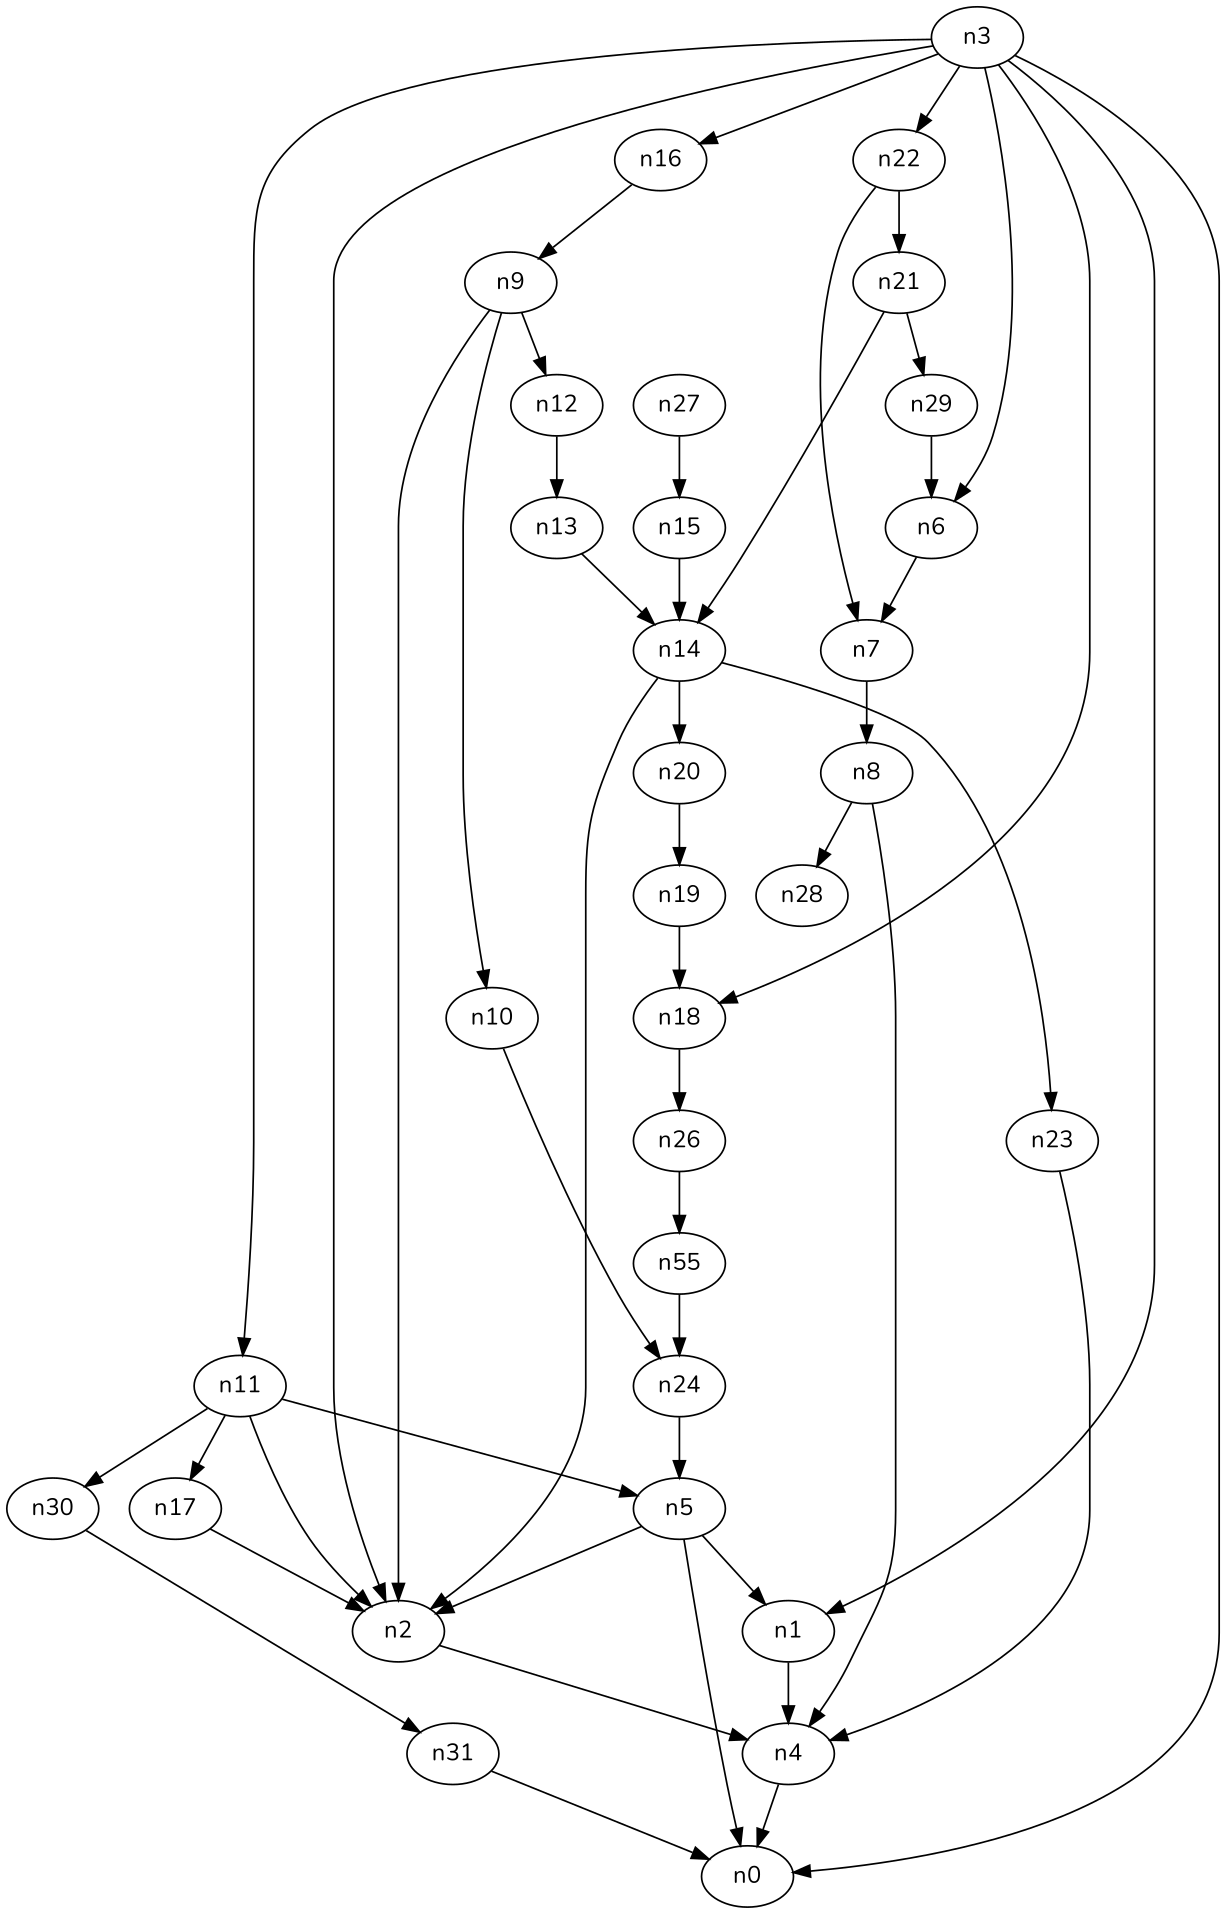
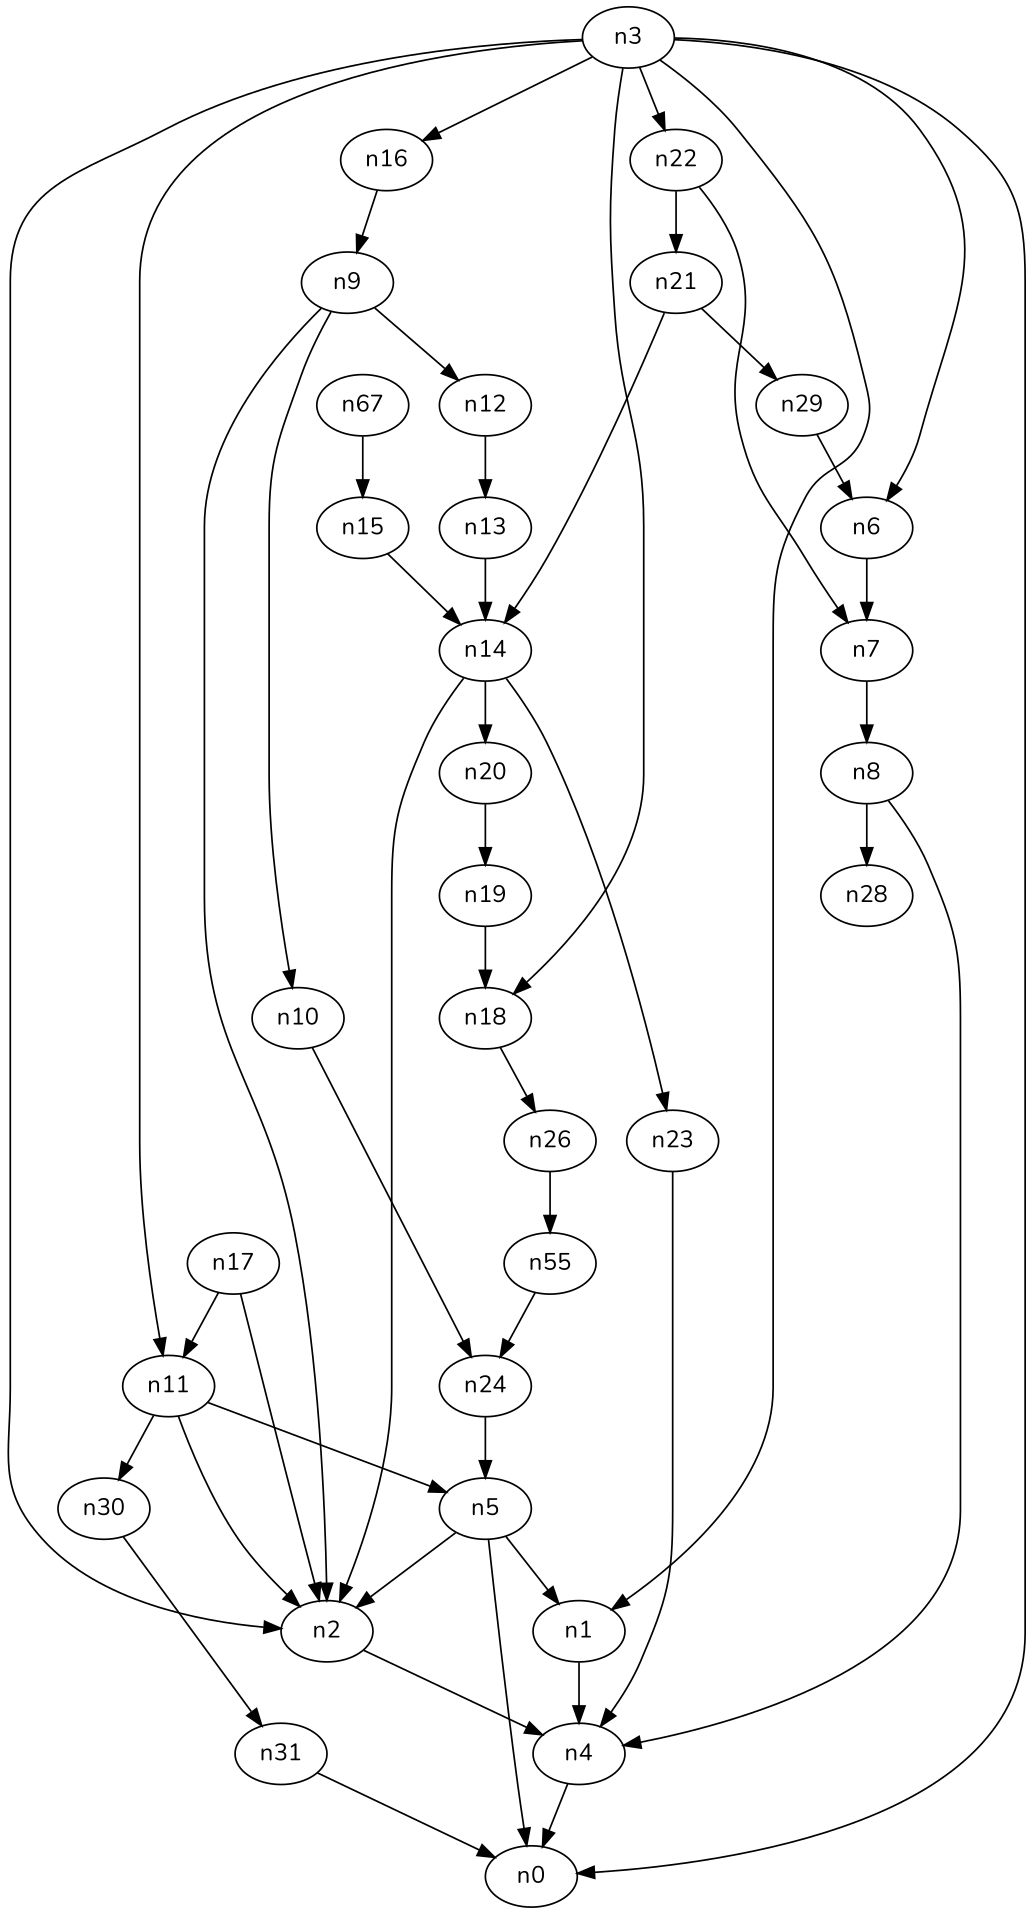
(679, 405) -> (363, 405)
(212, 1440) -> (205, 1317)
